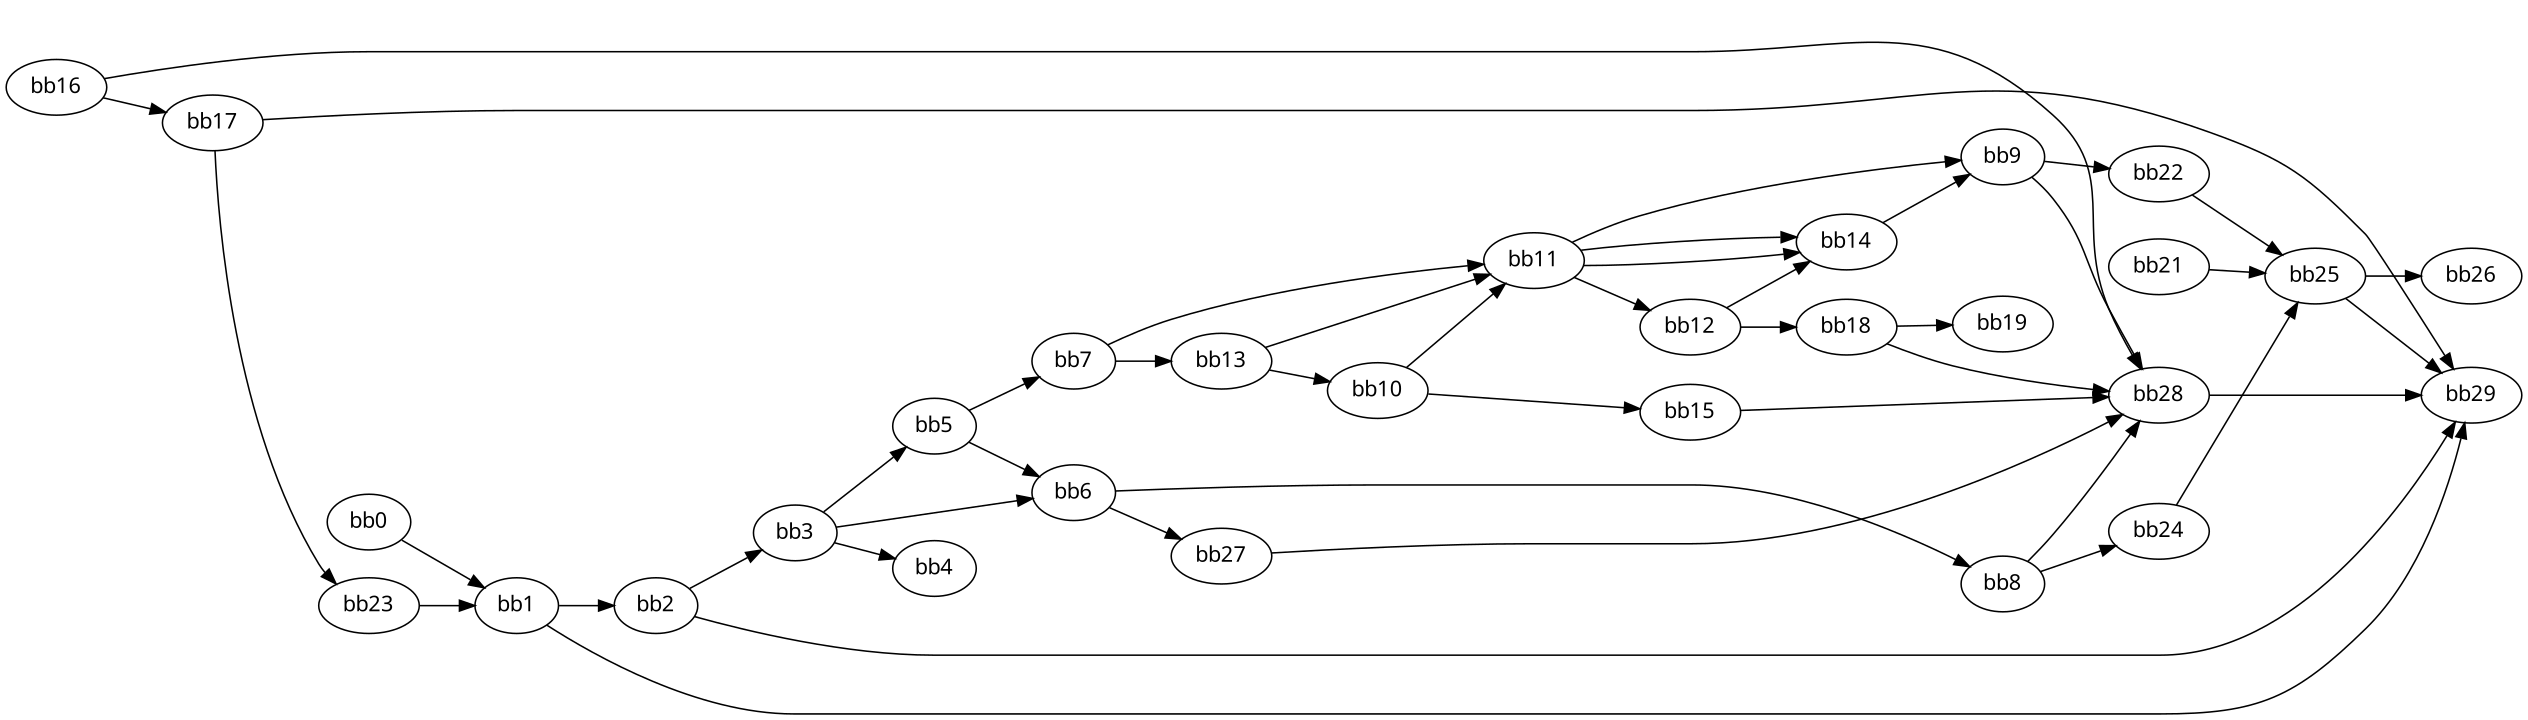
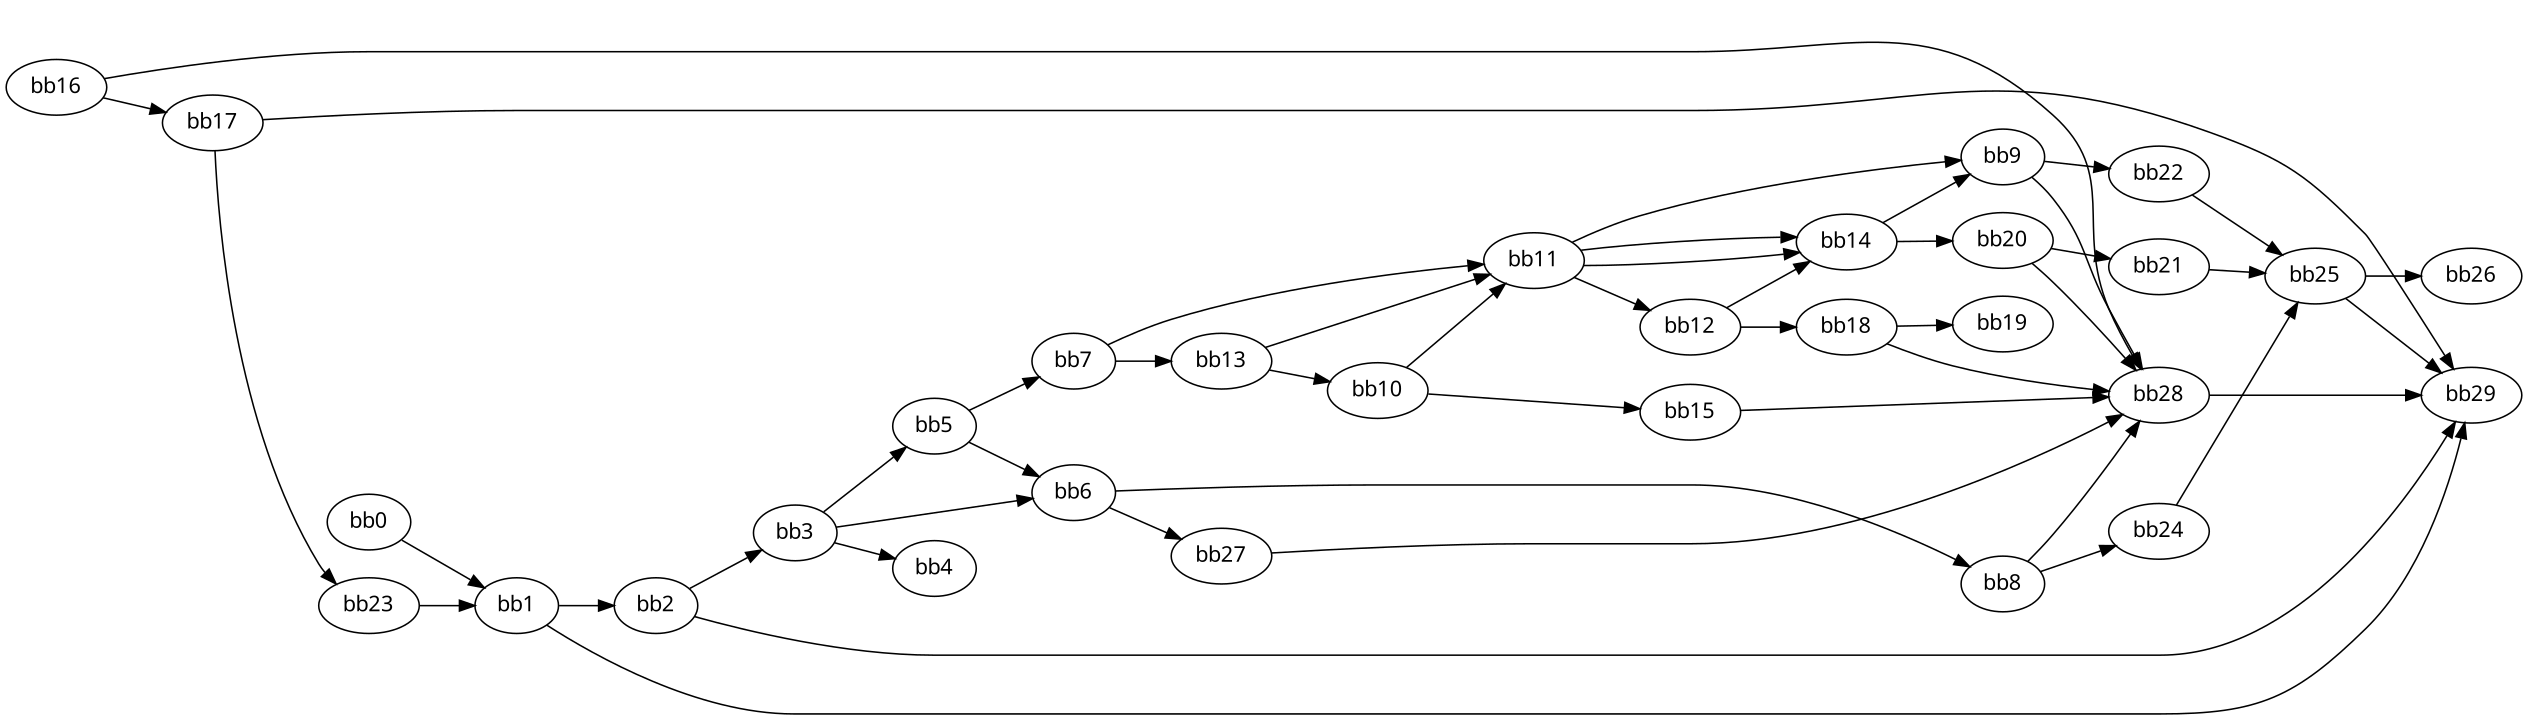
none -> (2003, 240)
